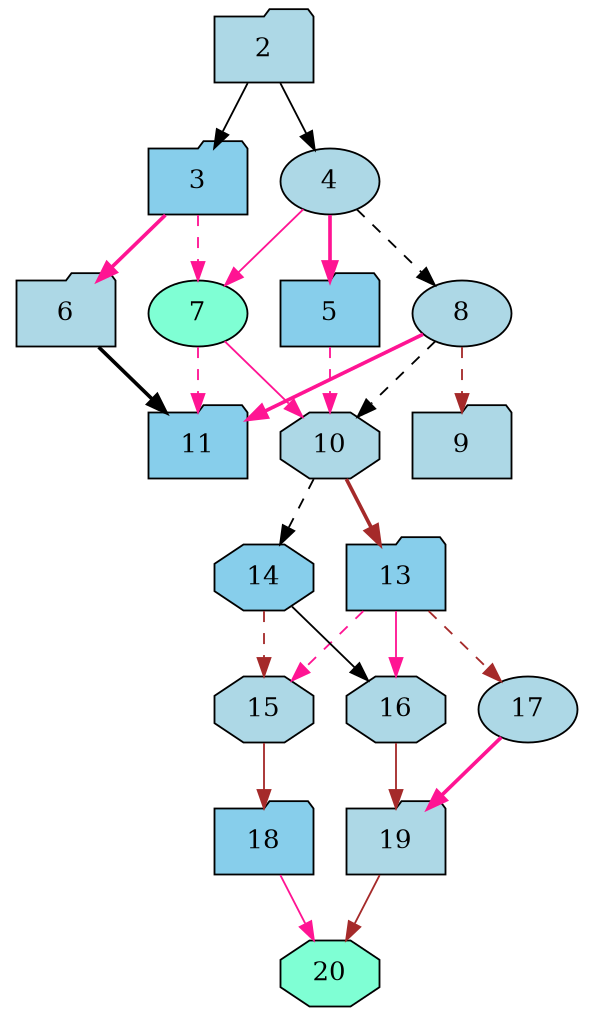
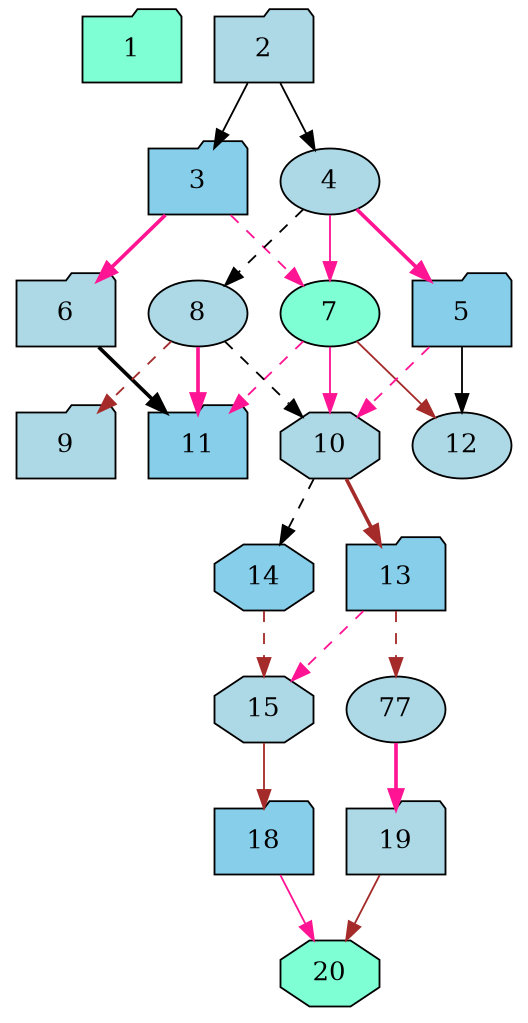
none -> (132, 50)
none -> (462, 446)
(396, 710) -> none
(528, 710) -> (396, 710)
